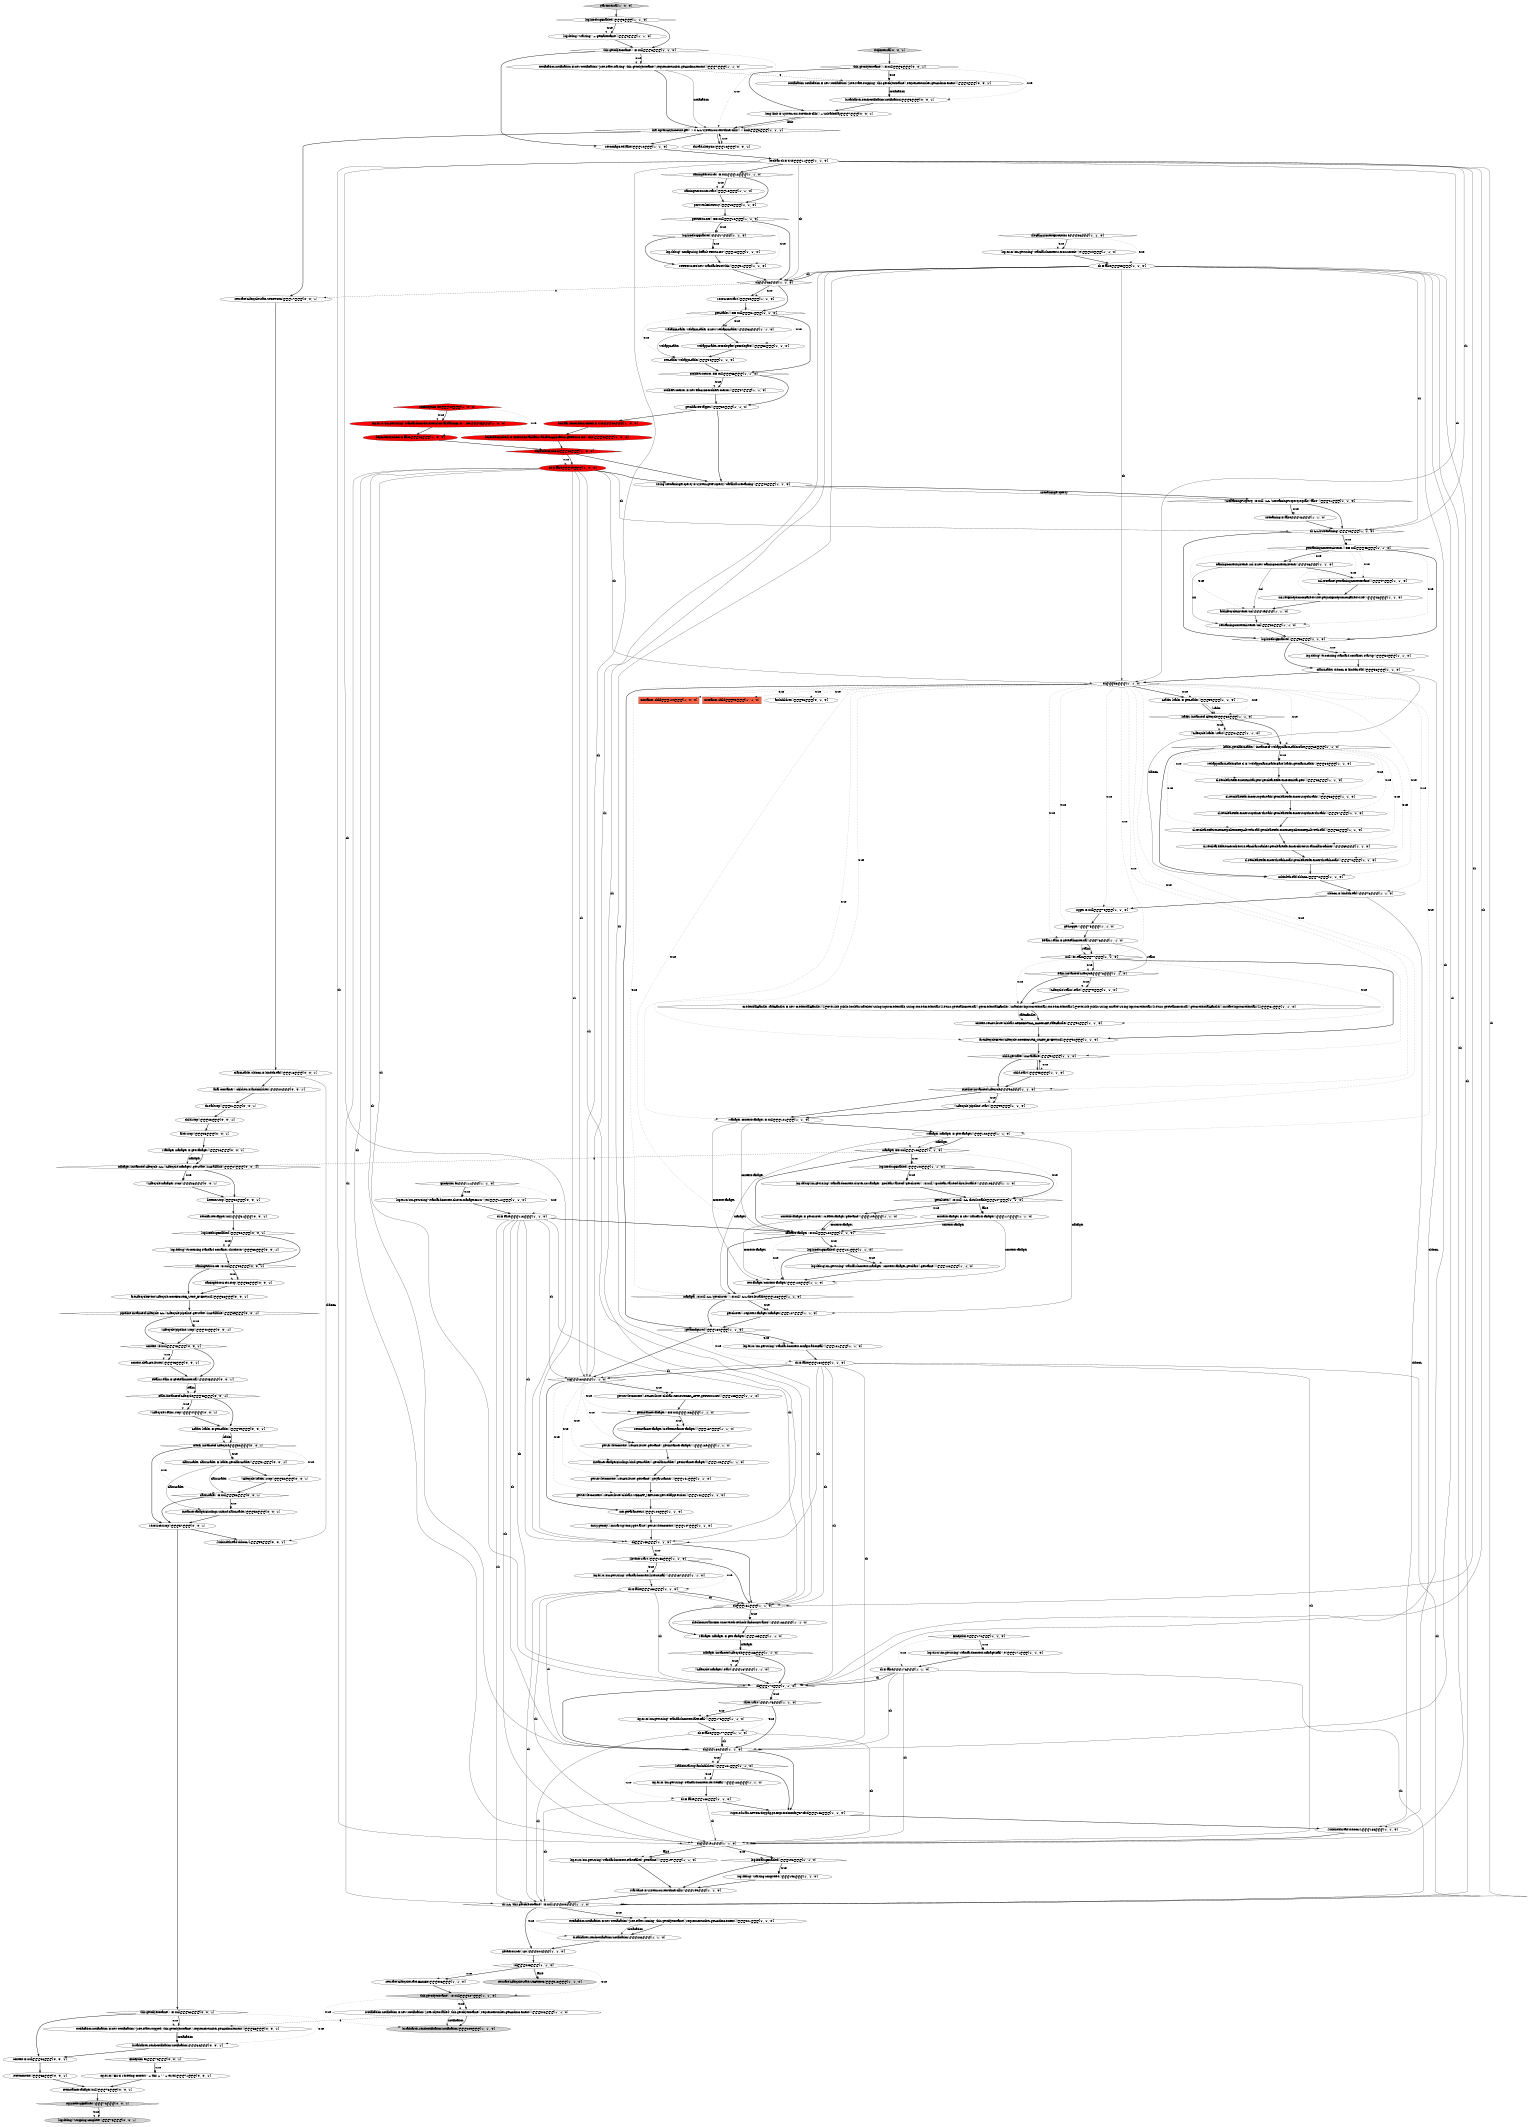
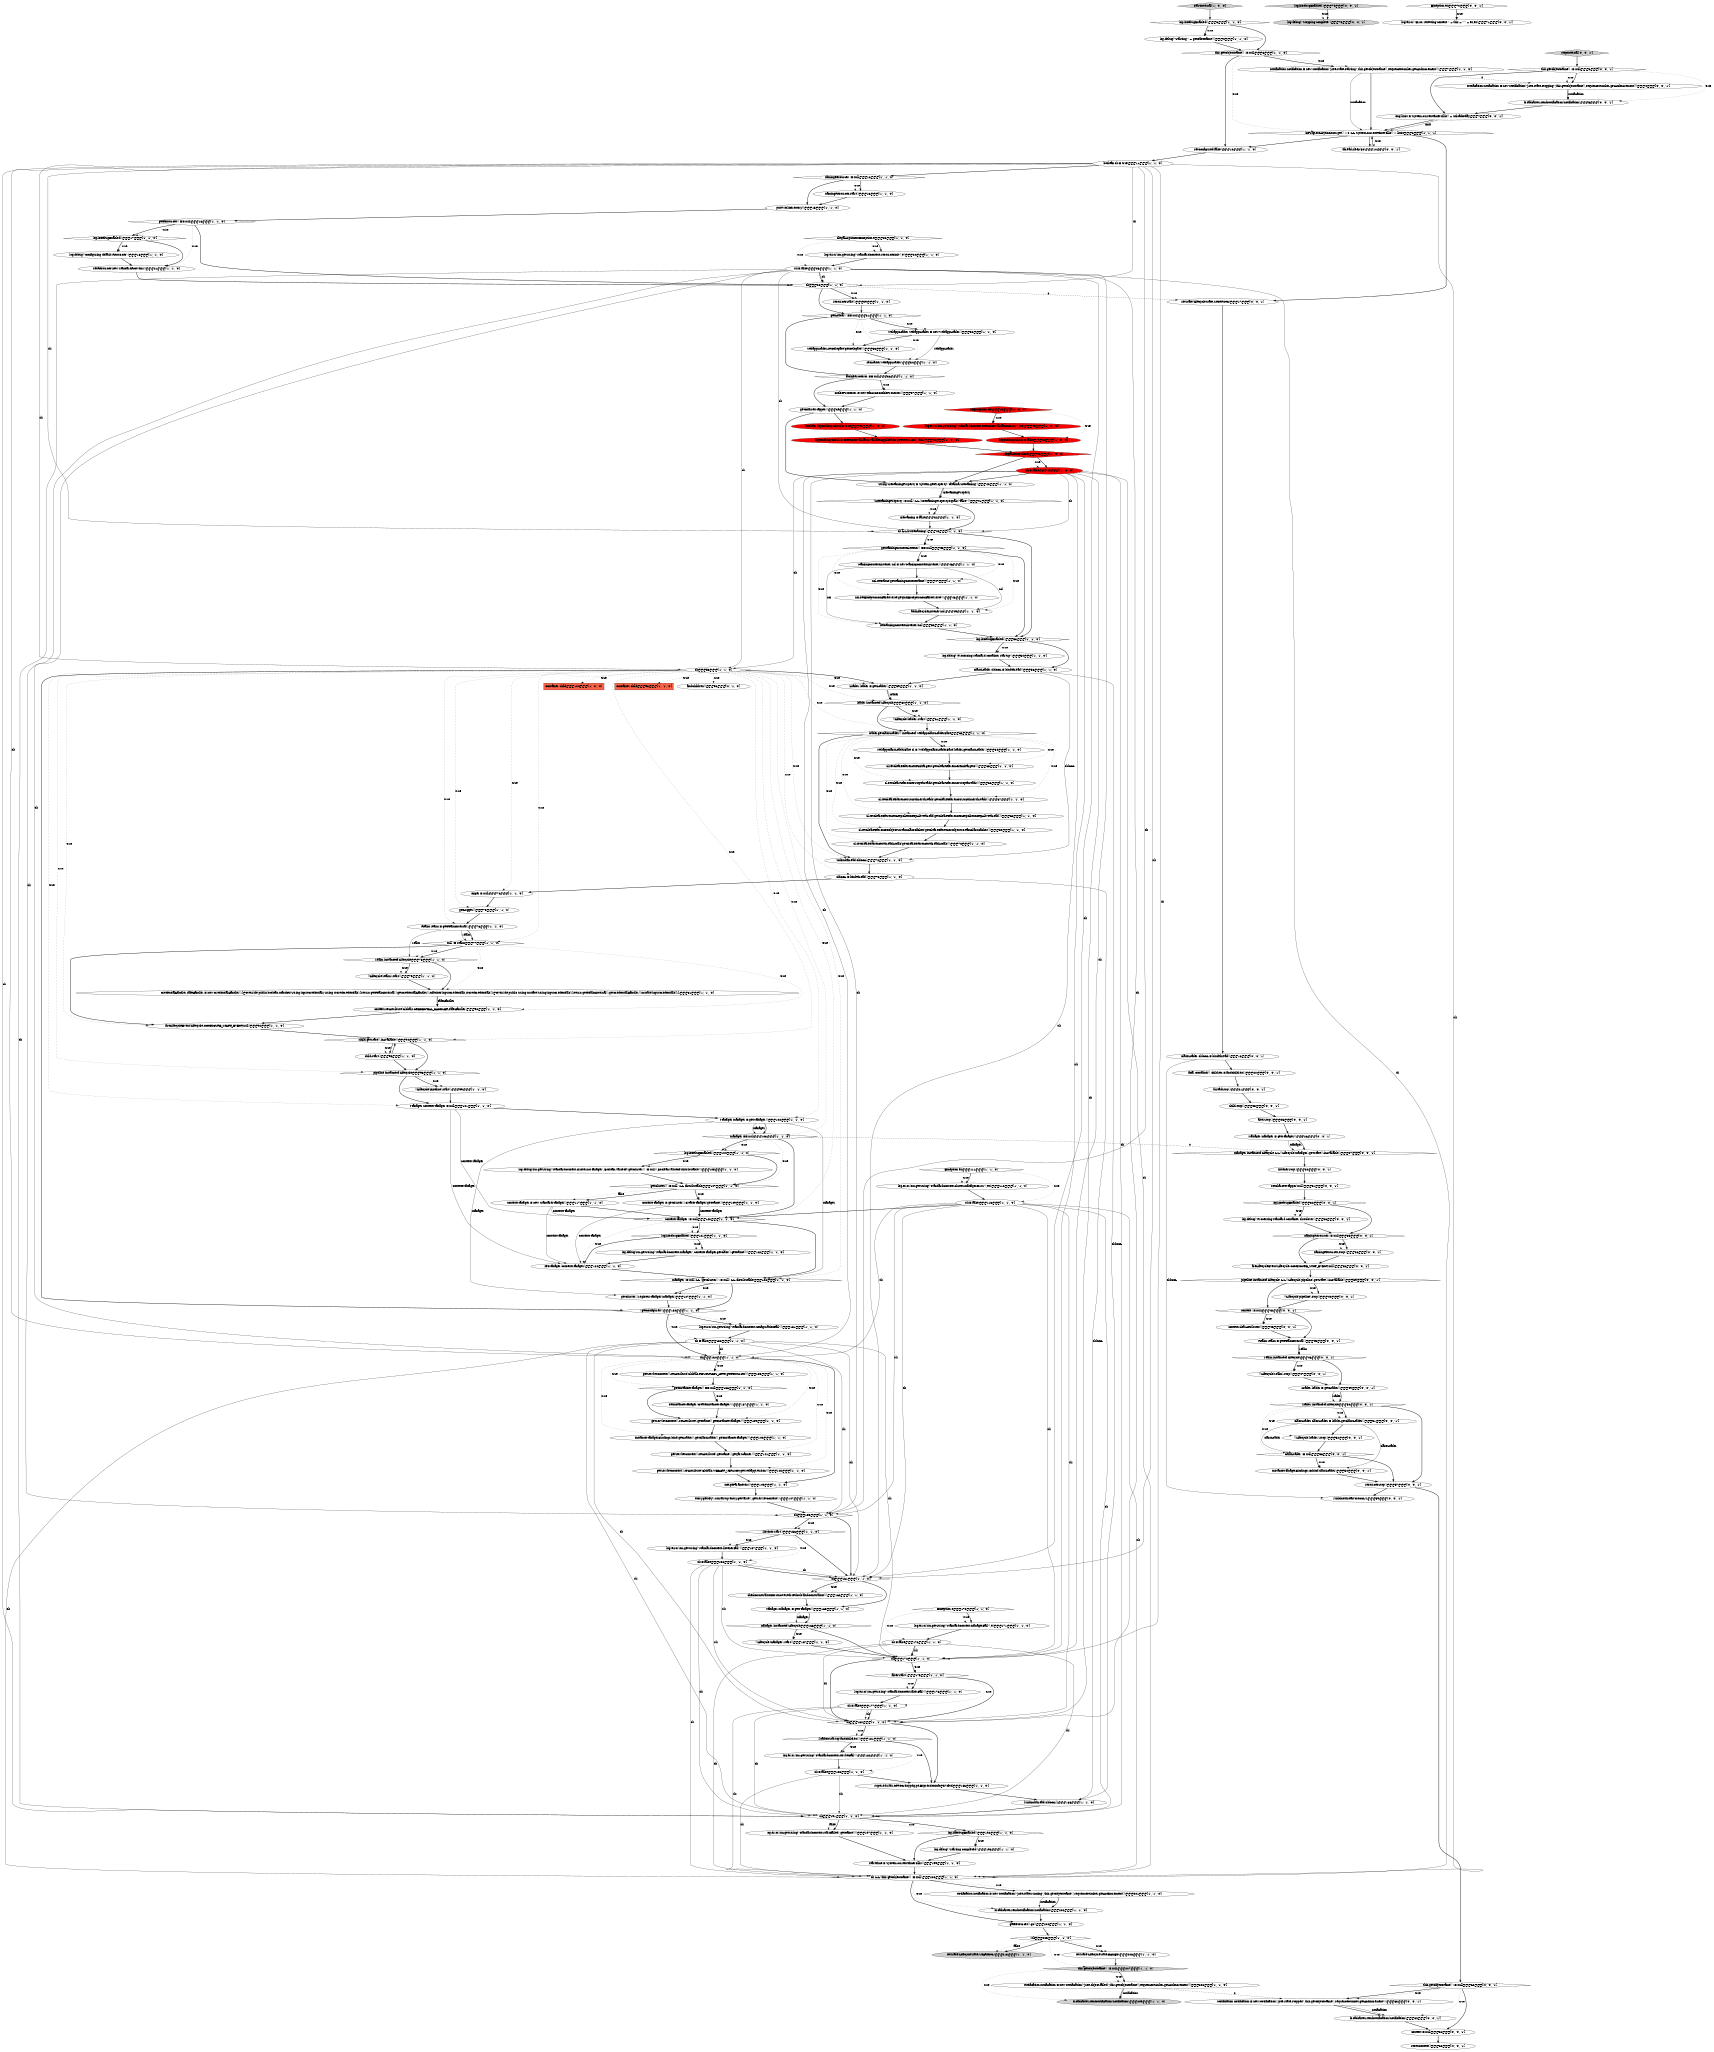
(1232, 677) -> (951, 678)
(182, 1184) -> none
(97, 2090) -> none
